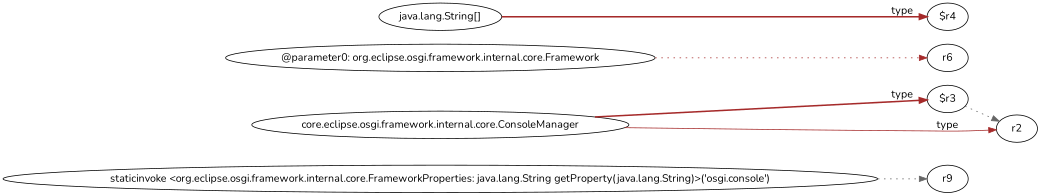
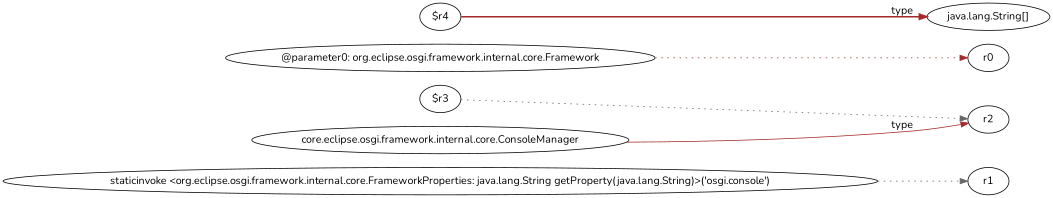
(711, 17) -> (690, 17)
(948, 58) -> (988, 58)
(757, 109) -> none
(948, 179) -> (988, 181)
